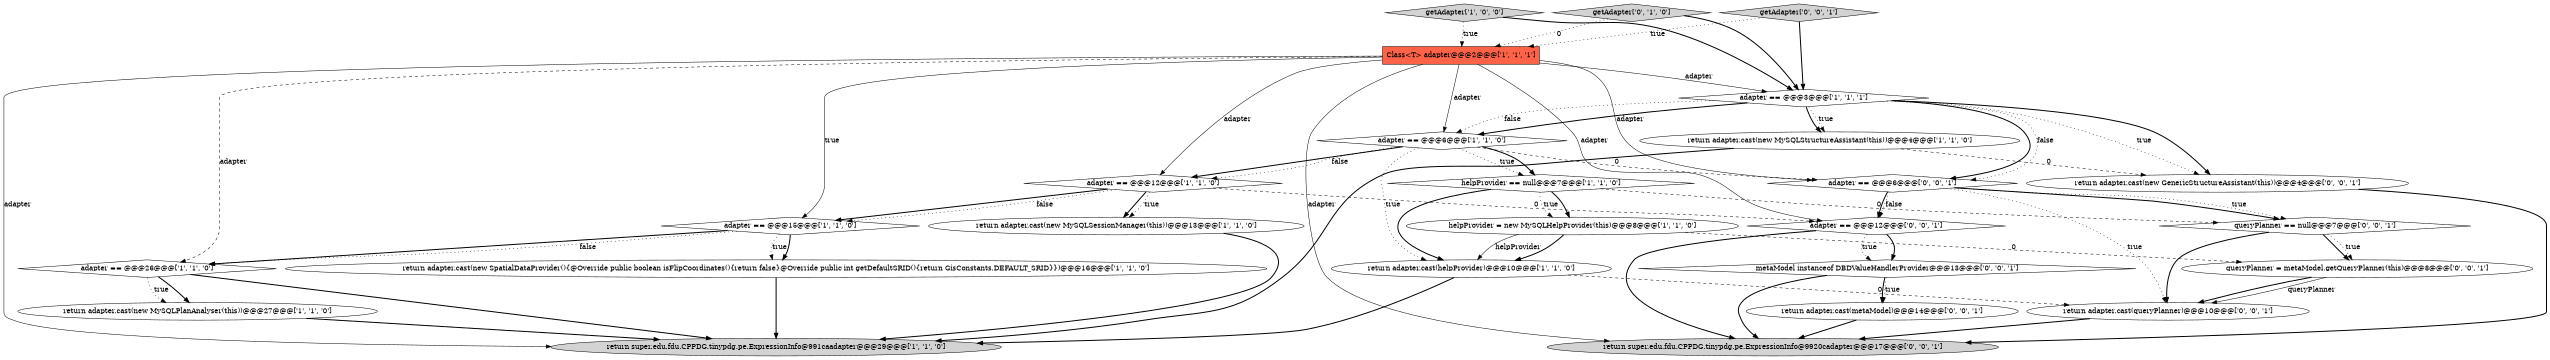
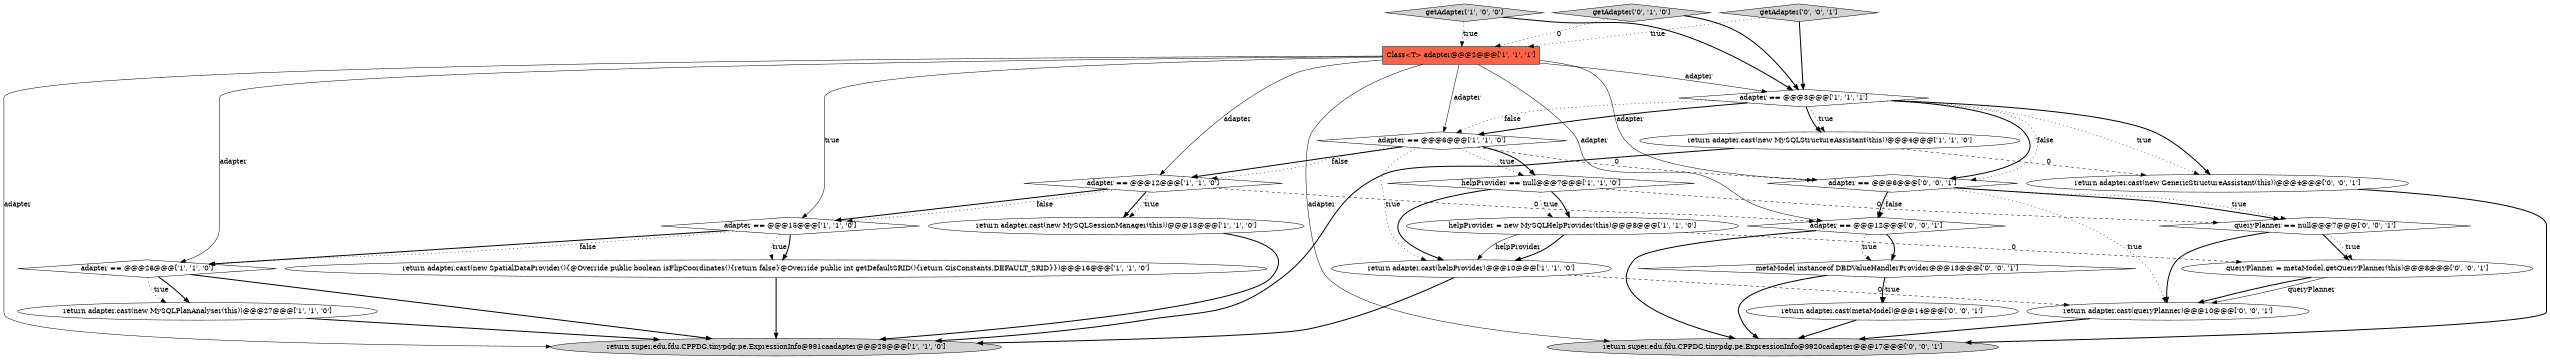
(710, 67) -> (710, 67)
